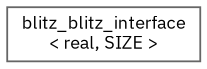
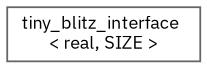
(104, 34) -> (104, 34)
